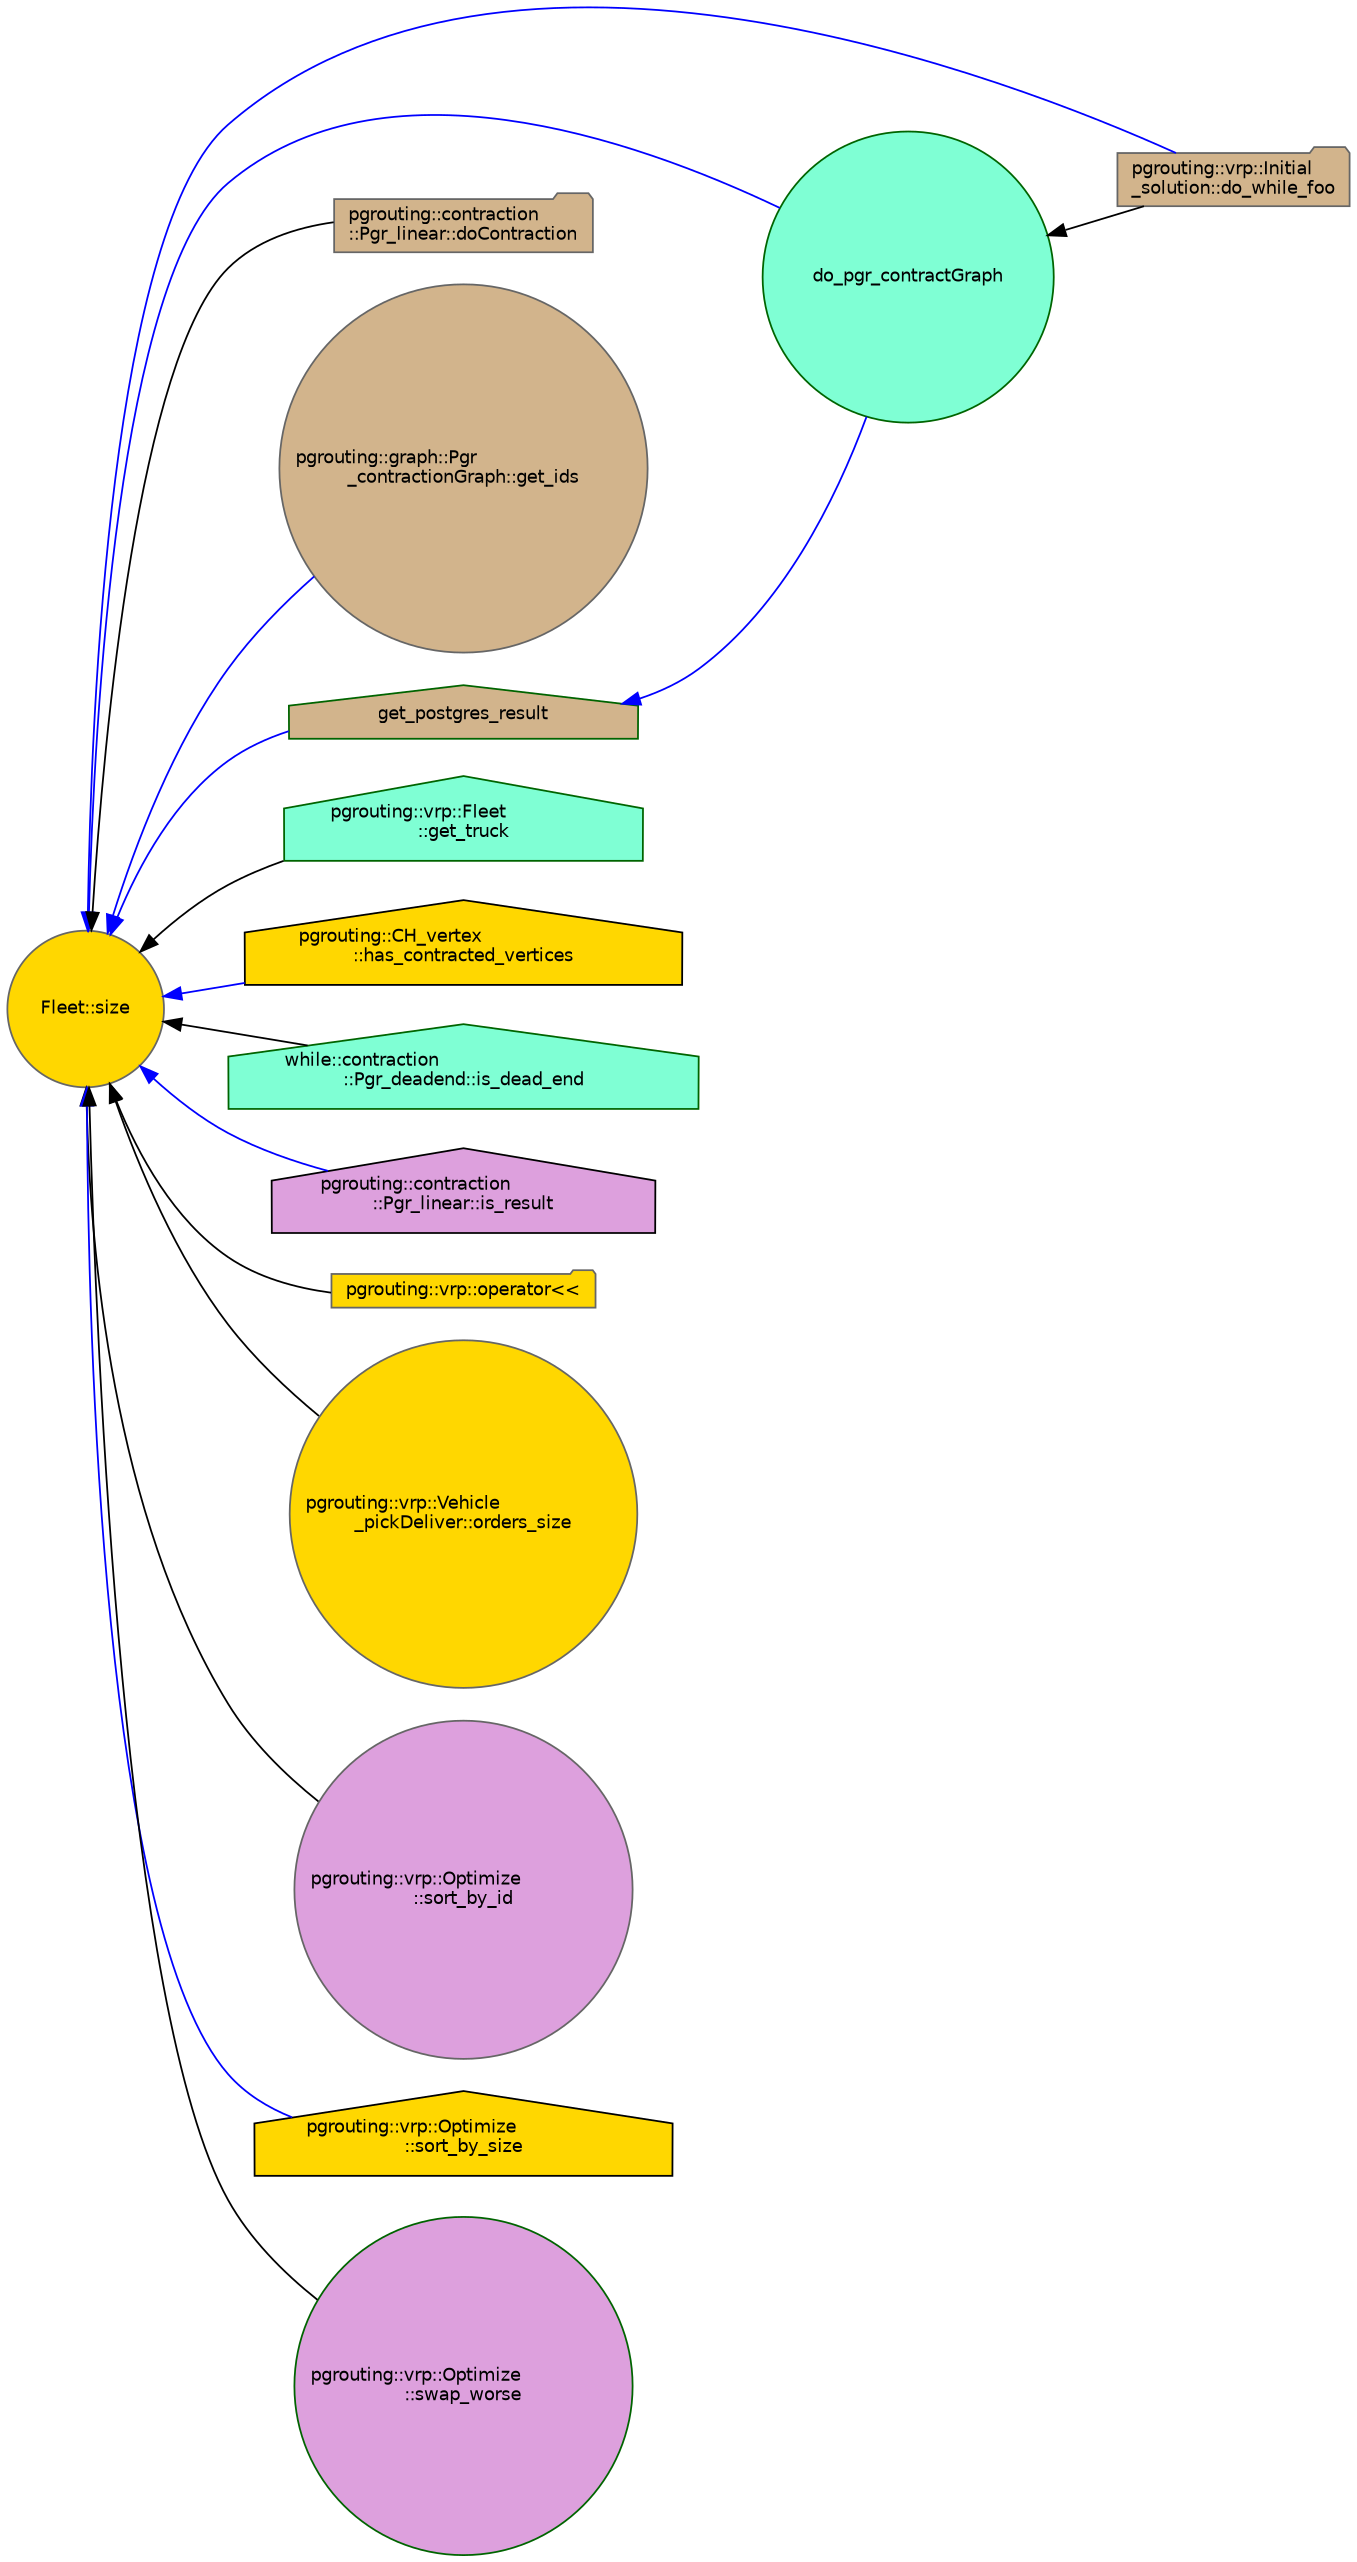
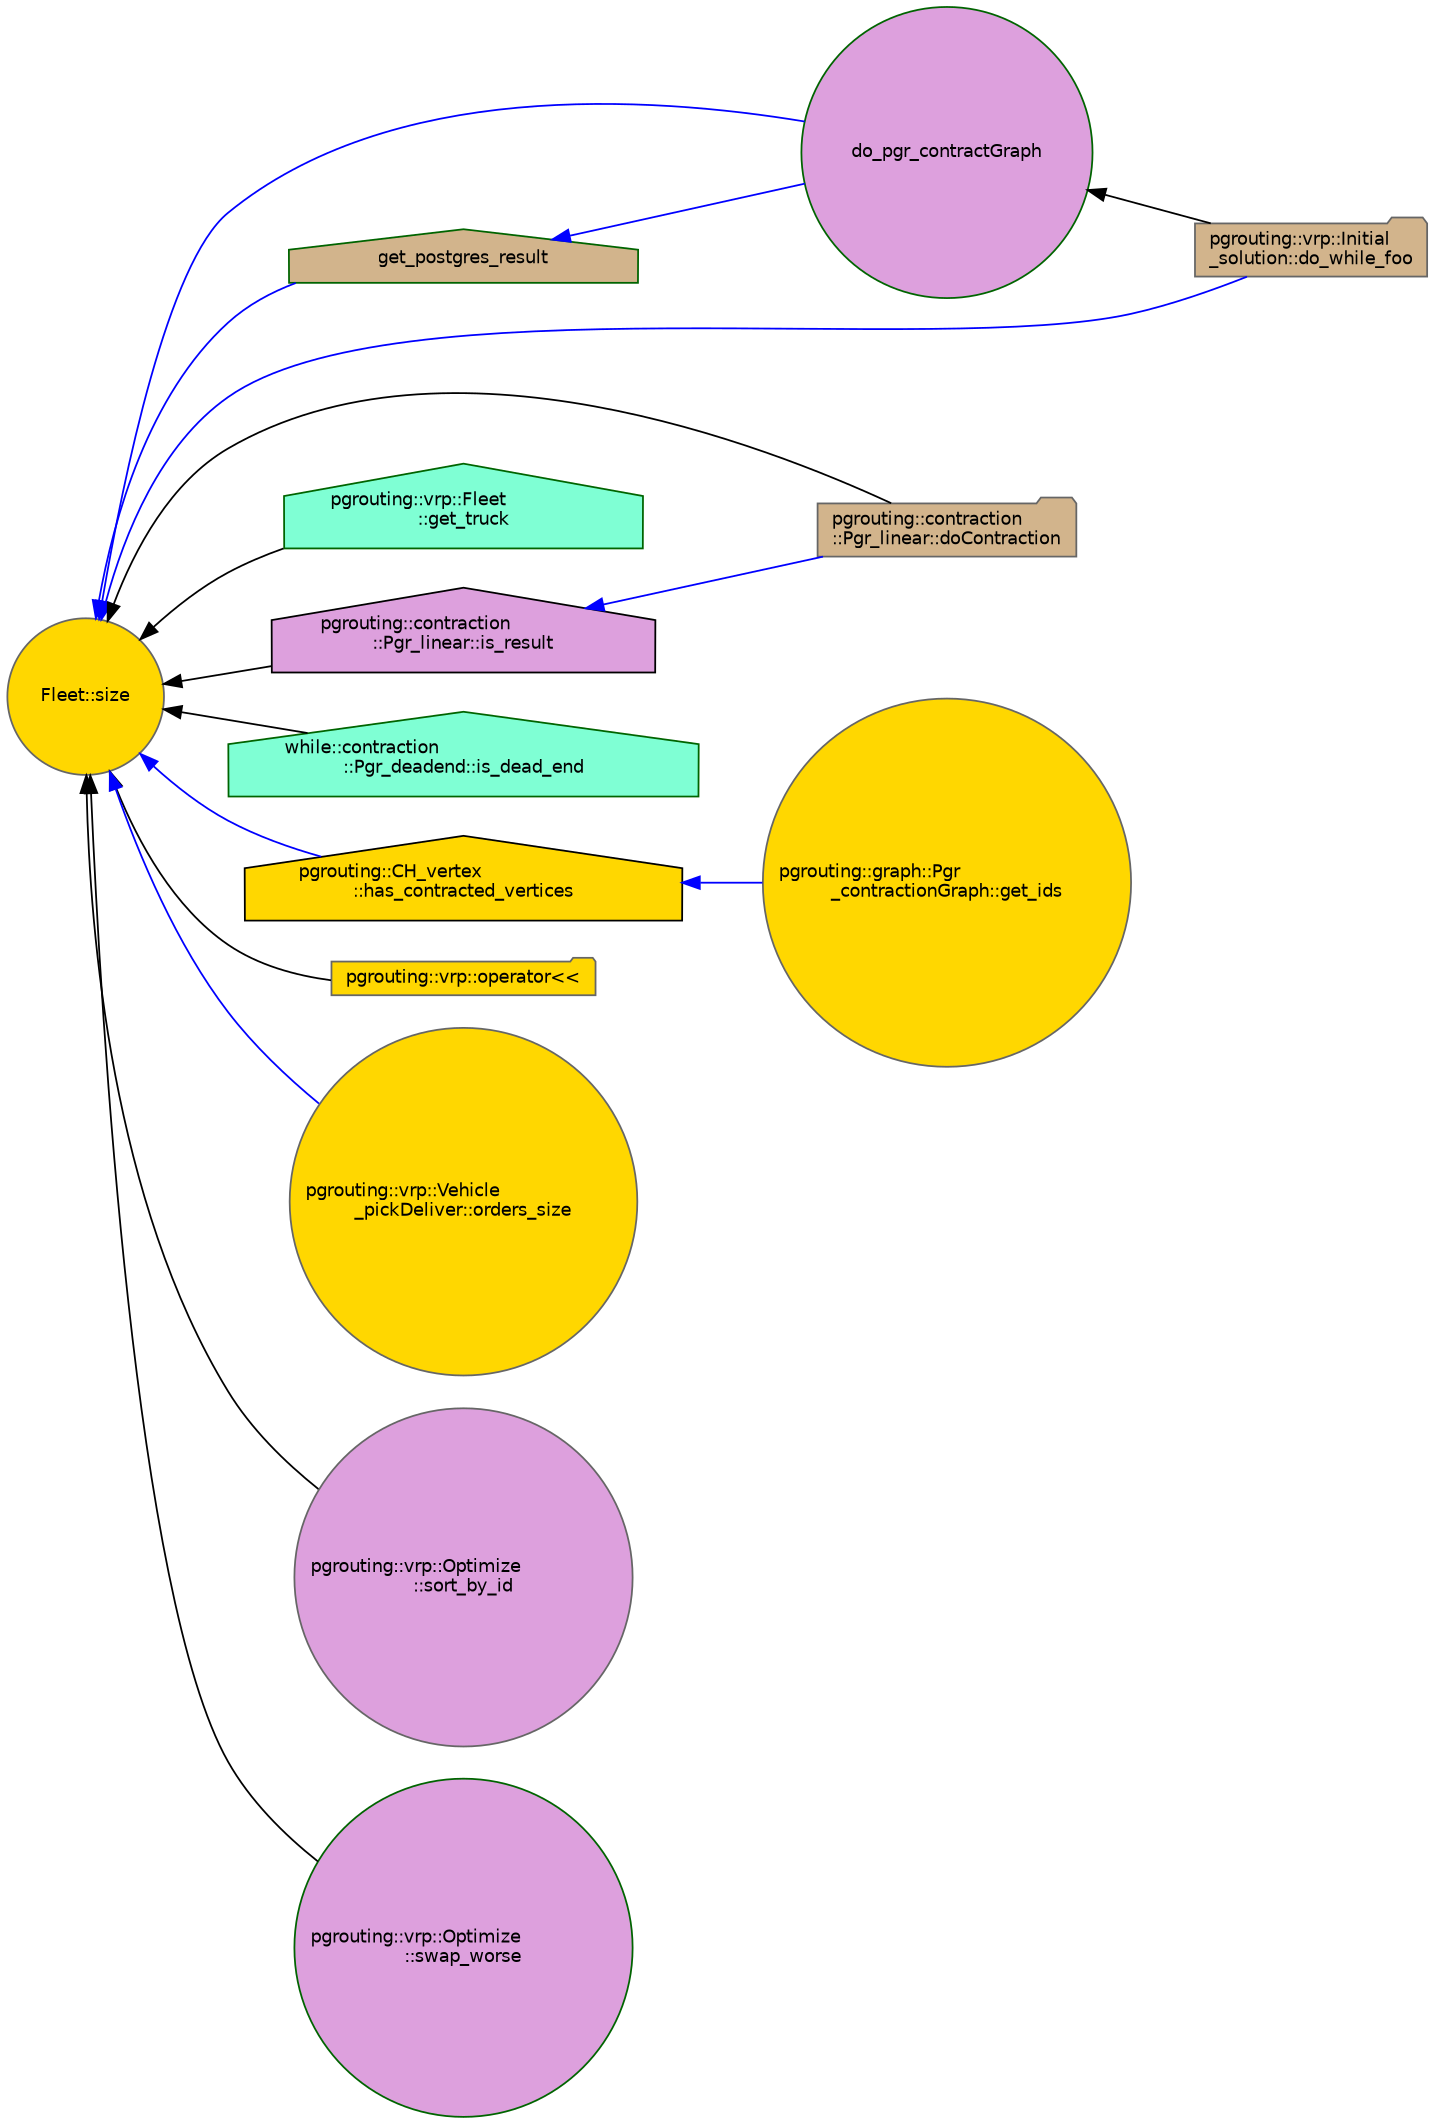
(908, 277) -> (947, 152)
(464, 468) -> (947, 883)
none -> (713, 581)
(189, 731) -> (731, 883)
(235, 1136) -> (226, 674)
(194, 1274) -> (194, 962)
(464, 2138) -> none
